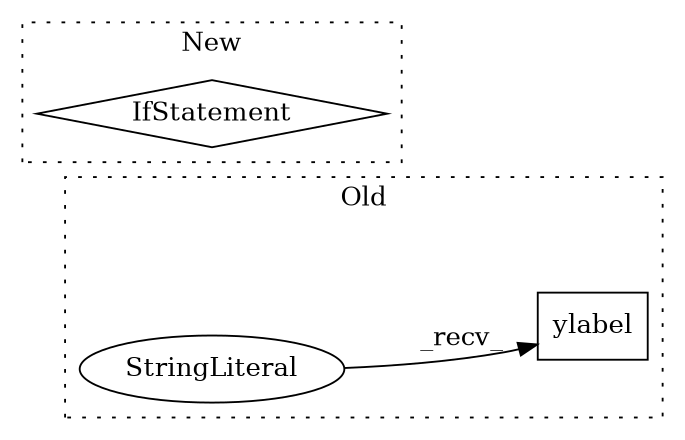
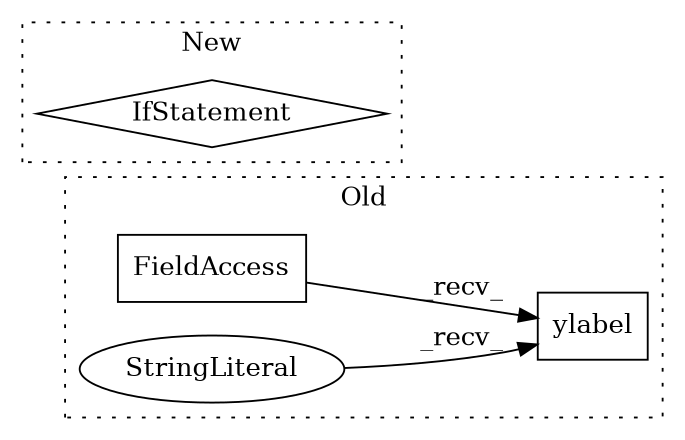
none -> (212, 268)
